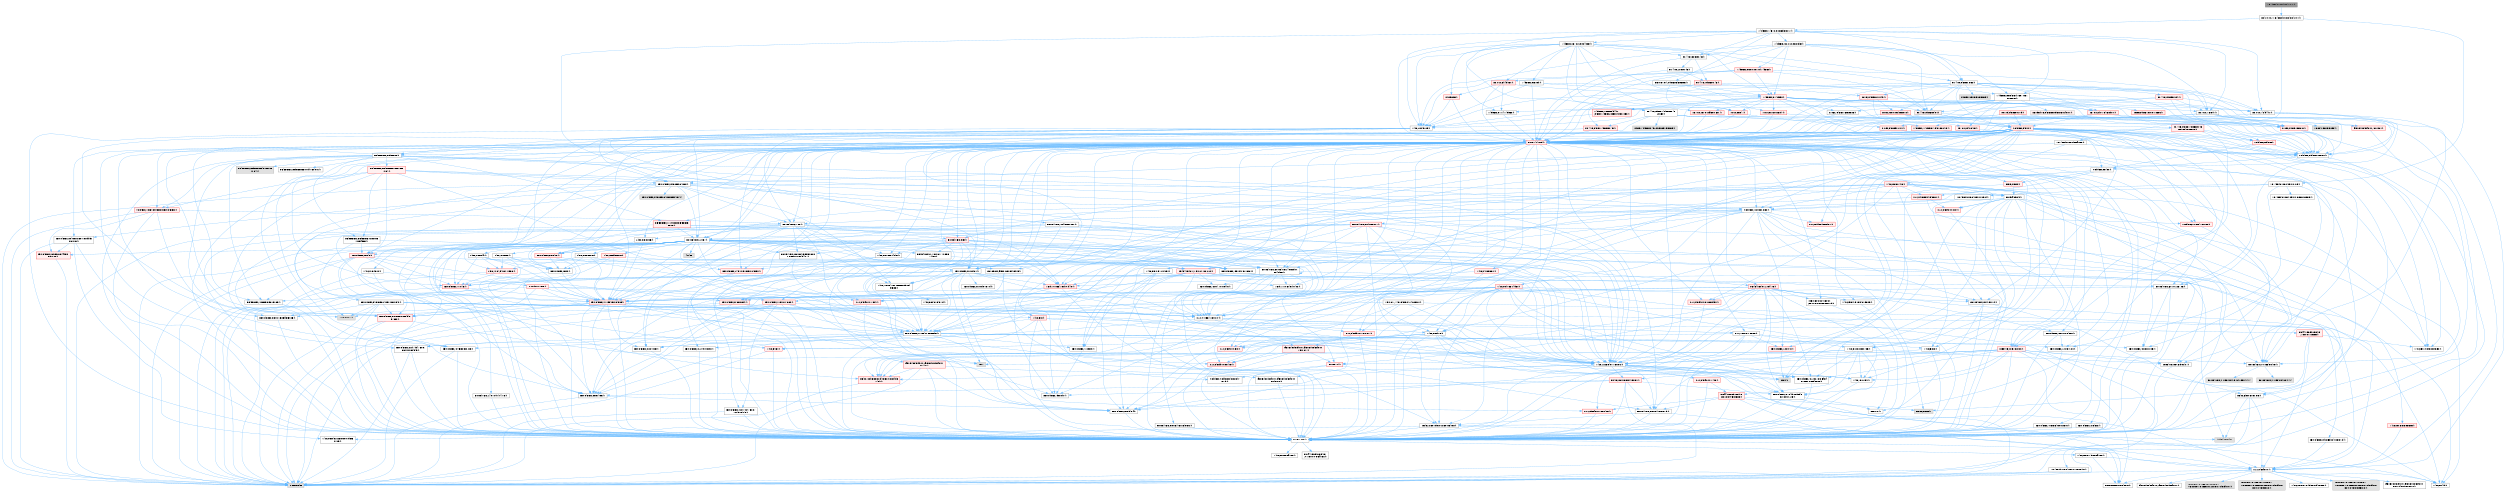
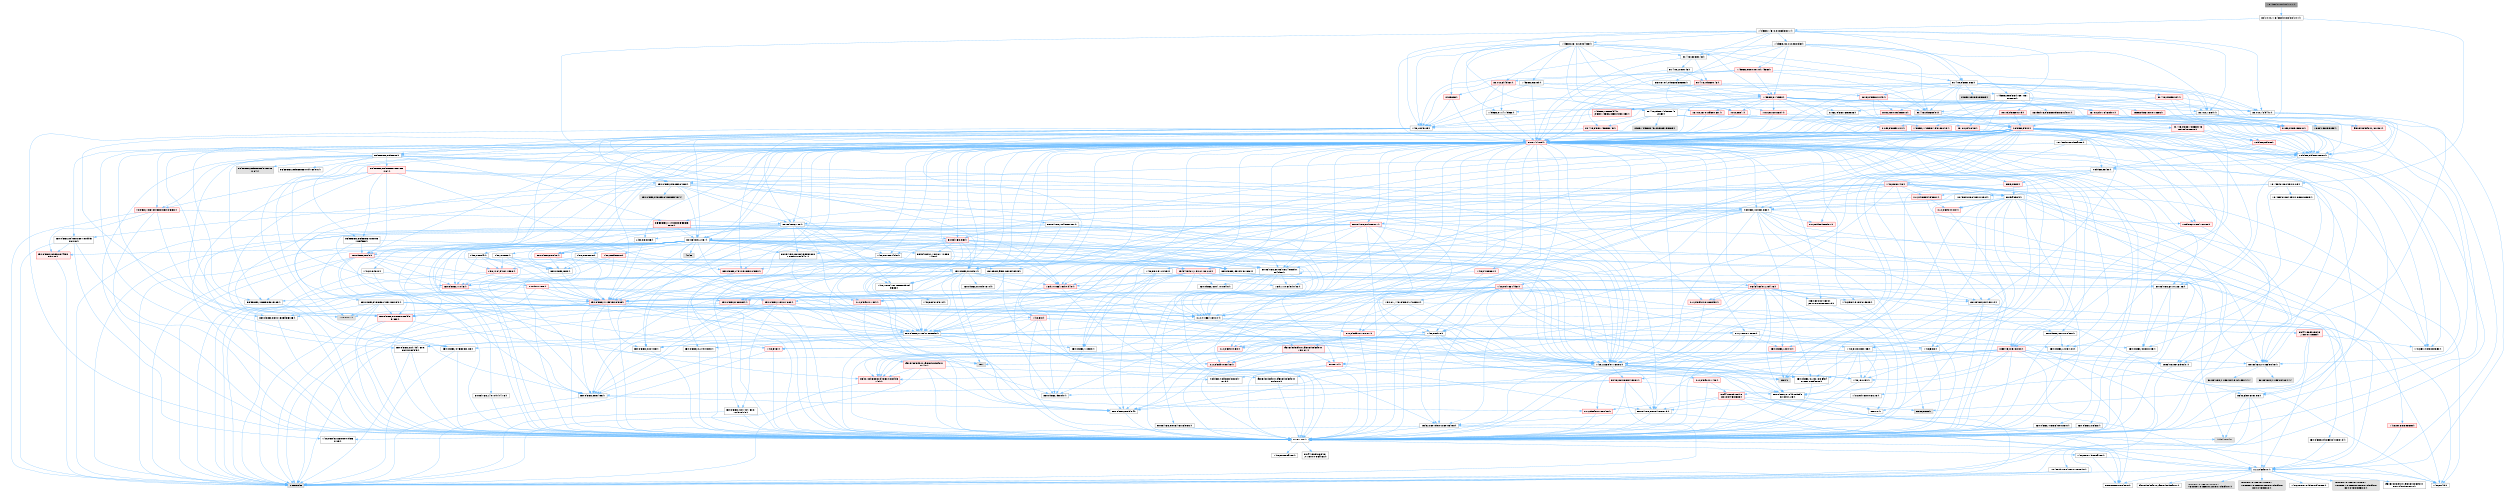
(2037, 94) -> (2031, 93)
none -> (1383, 155)
none -> (1751, 205)
(104, 210) -> (271, 245)
none -> (1866, 396)
